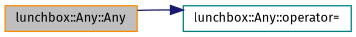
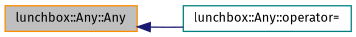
(154, 10) -> (167, 27)
